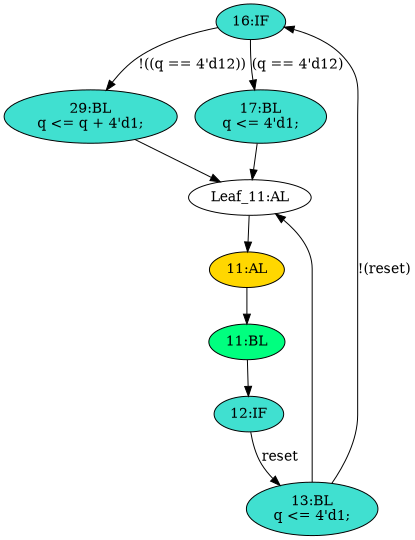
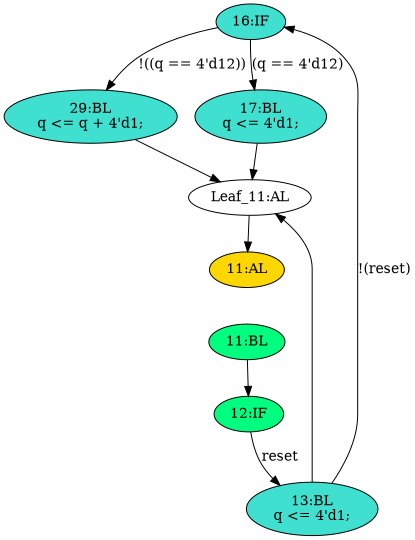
(247, 301) -> none
(249, 414) -> (249, 414)
